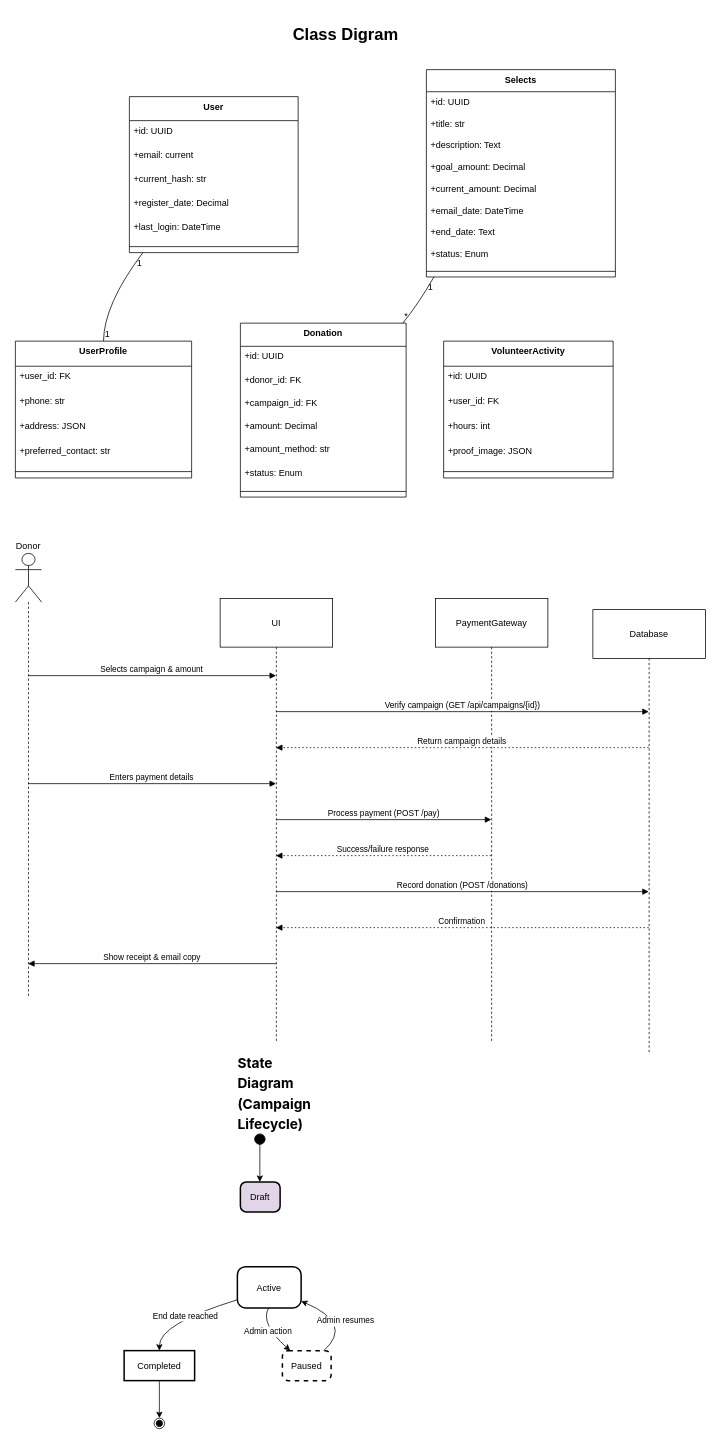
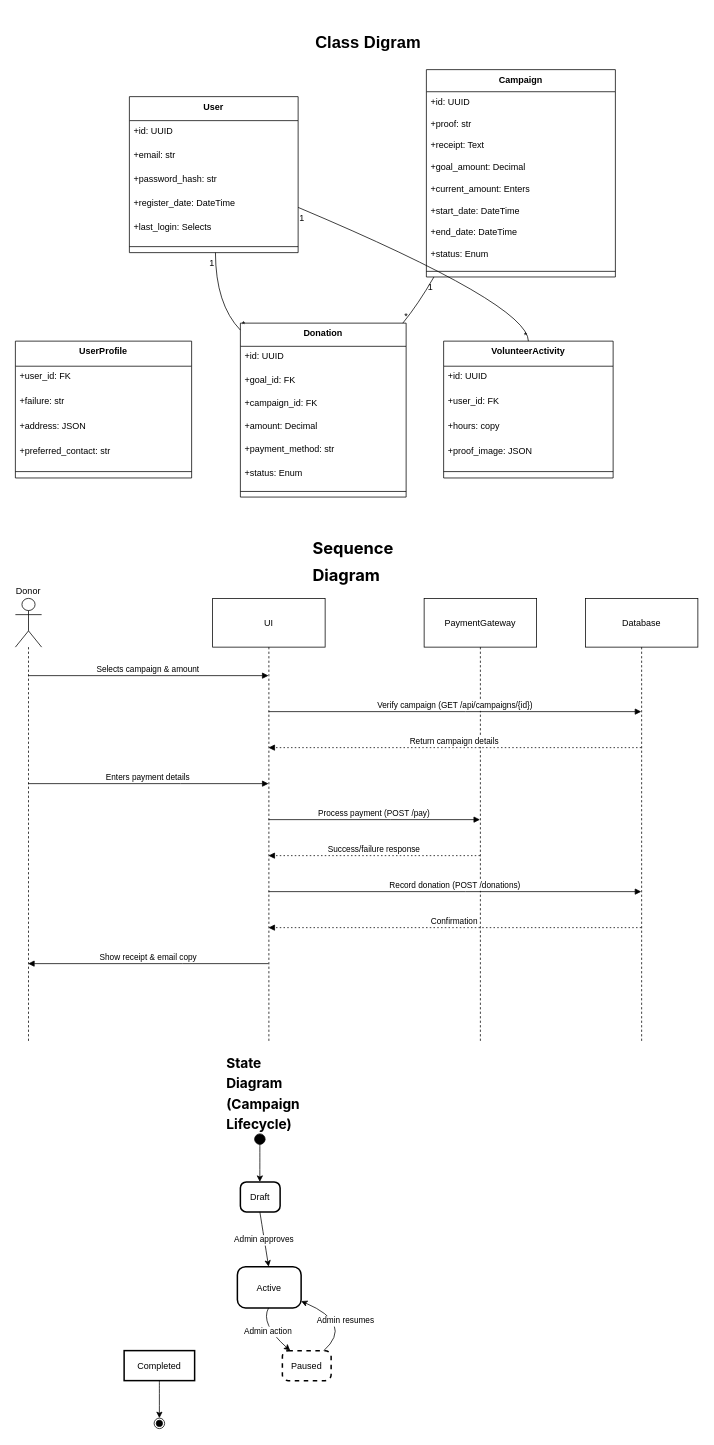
(345, 34) -> (368, 42)
(521, 80) -> (521, 80)
(454, 123) -> (456, 123)
(471, 145) -> (462, 145)
(167, 155) -> (157, 155)
(177, 179) -> (179, 179)
(486, 189) -> (486, 189)
(186, 203) -> (189, 203)
(478, 210) -> (480, 210)
(179, 227) -> (177, 227)
(466, 232) -> (475, 232)
none -> (367, 237)
(116, 294) -> none
none -> (221, 294)
(274, 379) -> (270, 379)
(45, 401) -> (48, 401)
(472, 426) -> (476, 426)
(290, 449) -> (293, 449)
none -> (353, 559)
(29, 775) -> (29, 820)
(276, 820) -> (269, 820)
(492, 820) -> (480, 820)
(649, 831) -> (642, 820)
(274, 1092) -> (263, 1092)
(260, 1197) -> (260, 1197)
none -> (264, 1237)
(194, 1315) -> none
